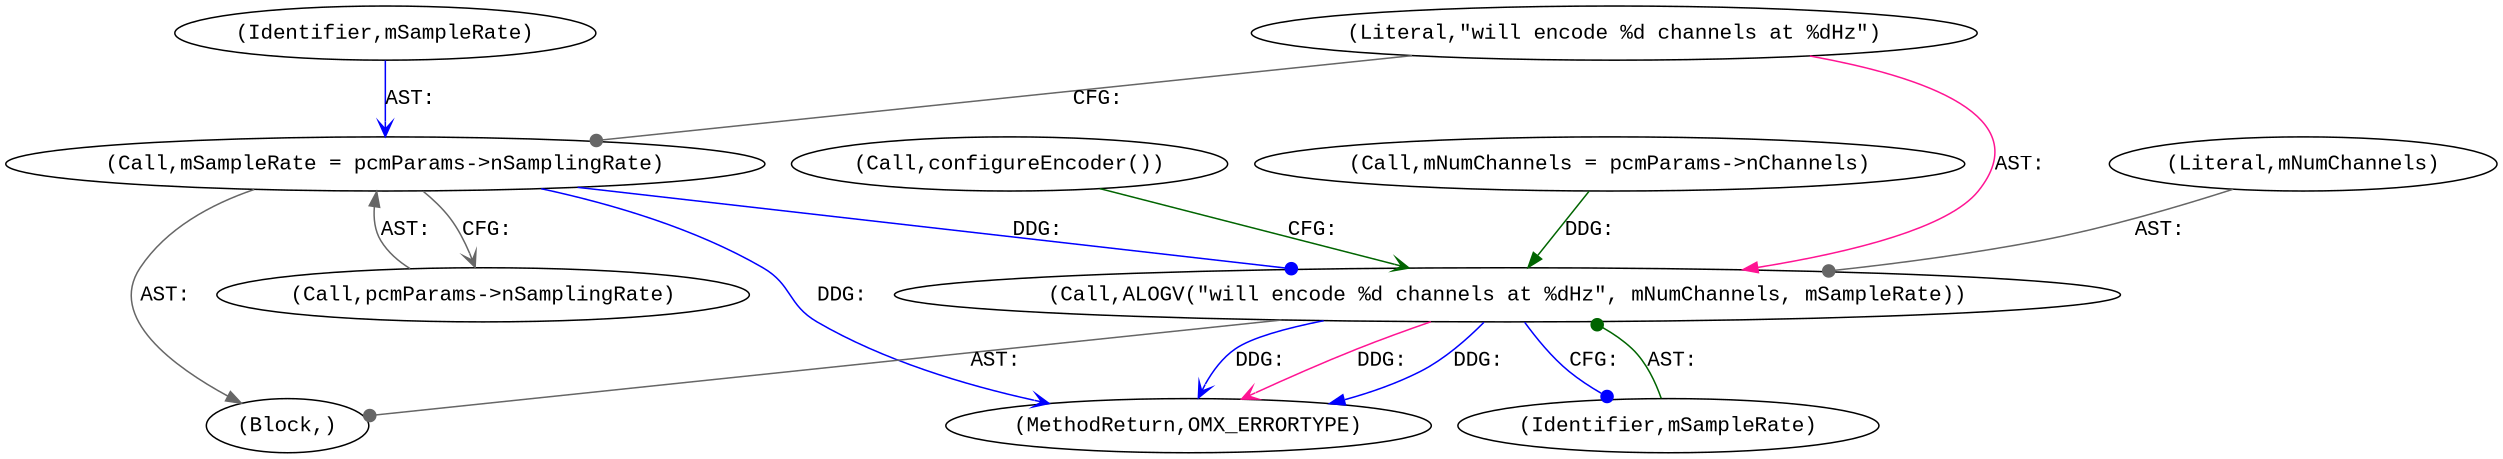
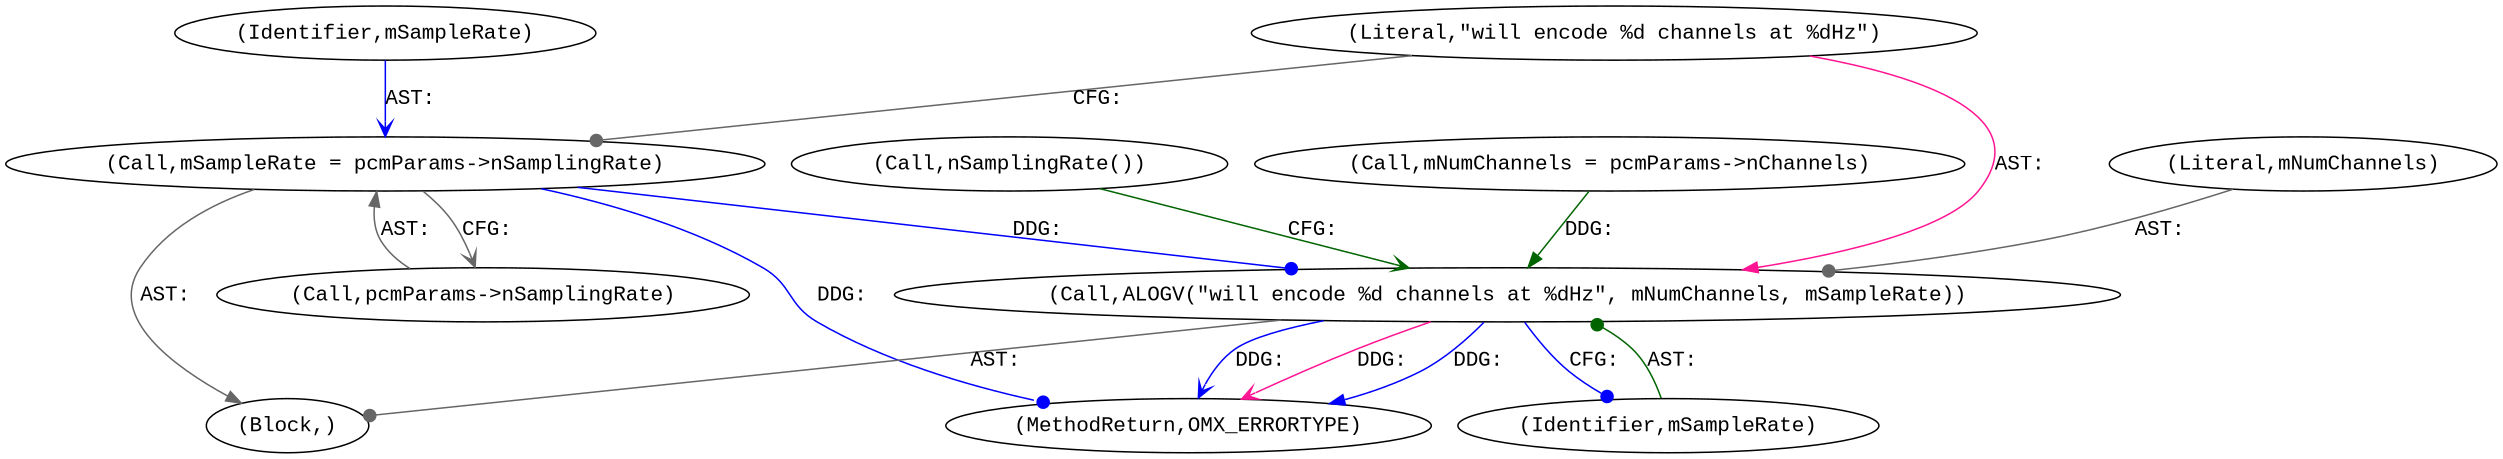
(1010, 164) -> (1010, 164)
(789, 293) -> (789, 293)
